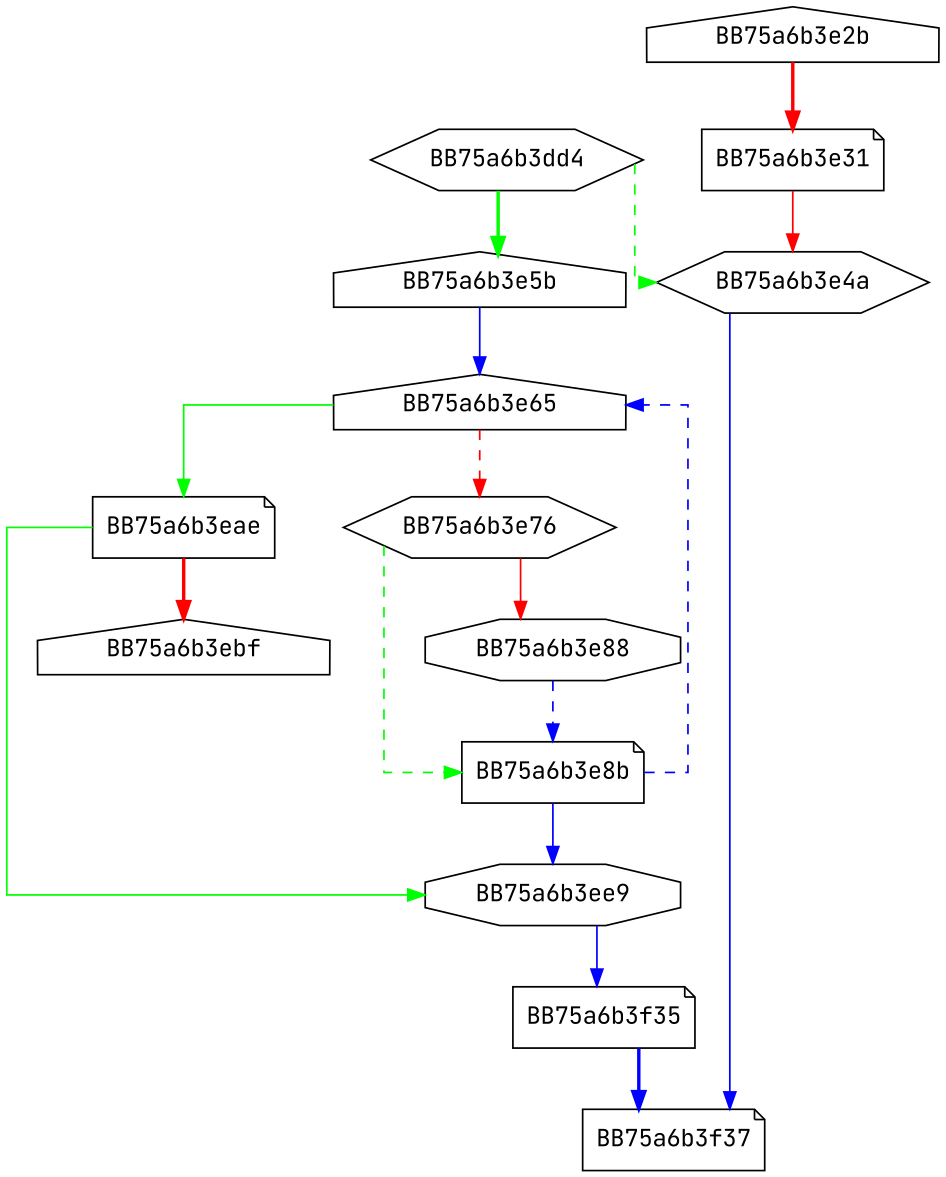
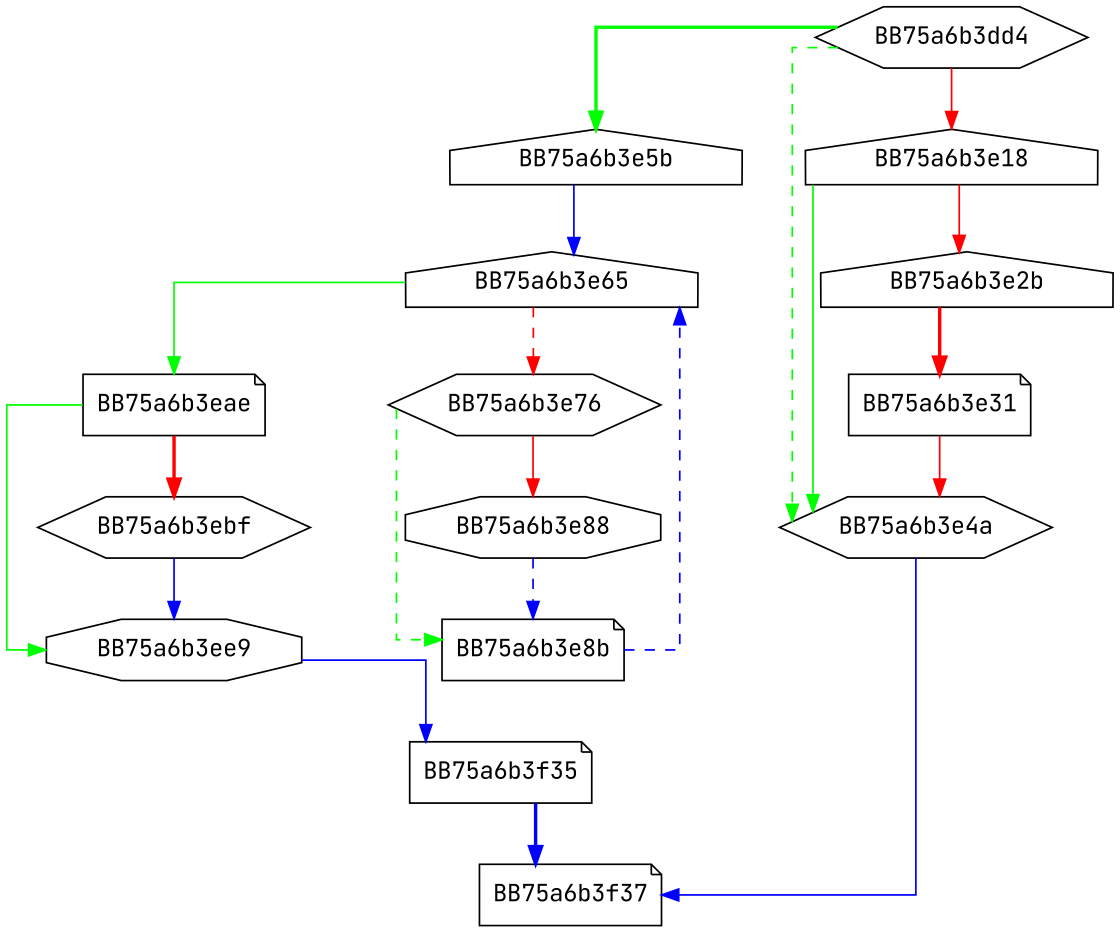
none -> (952, 160)
(184, 650) -> (174, 527)
(553, 825) -> (174, 580)
